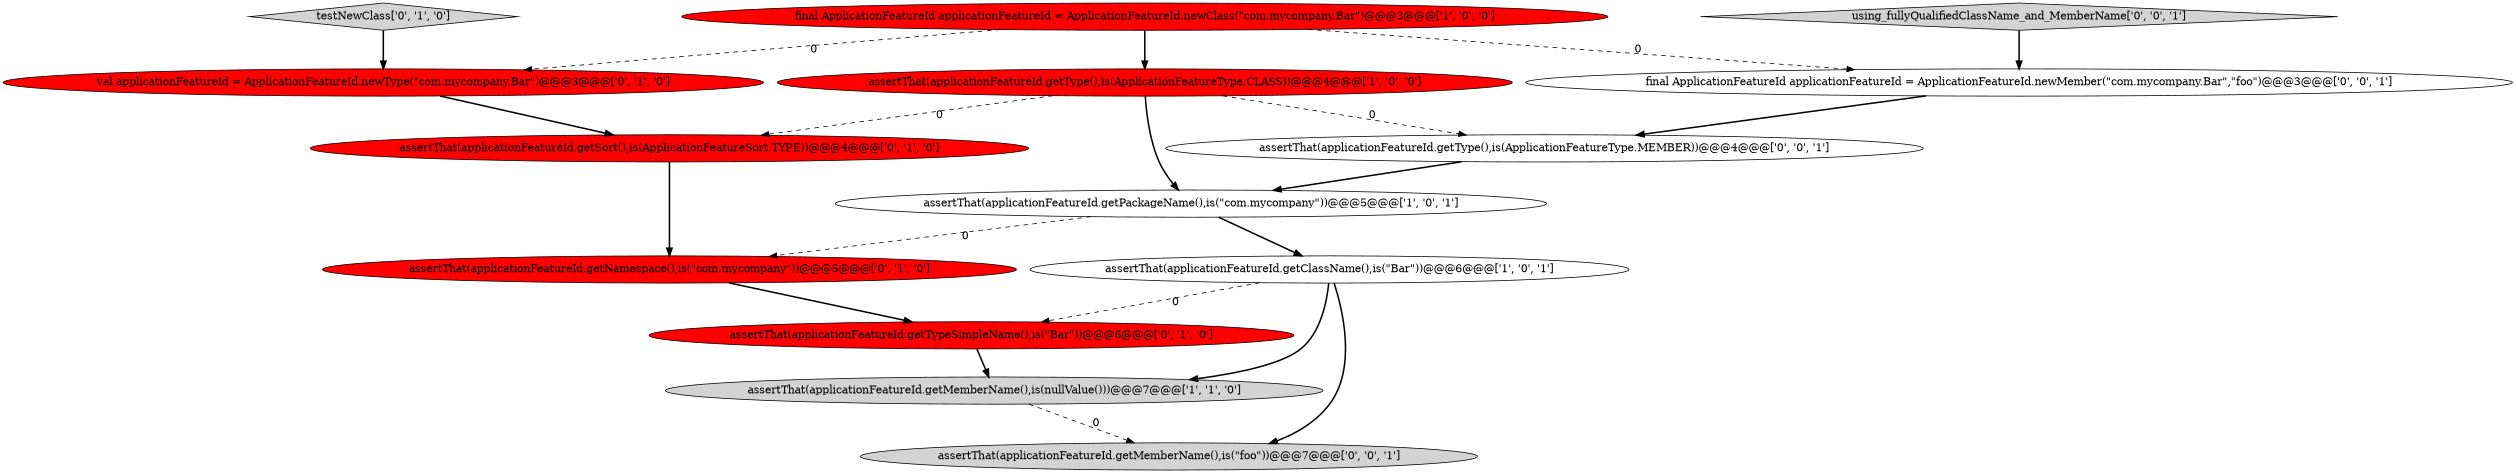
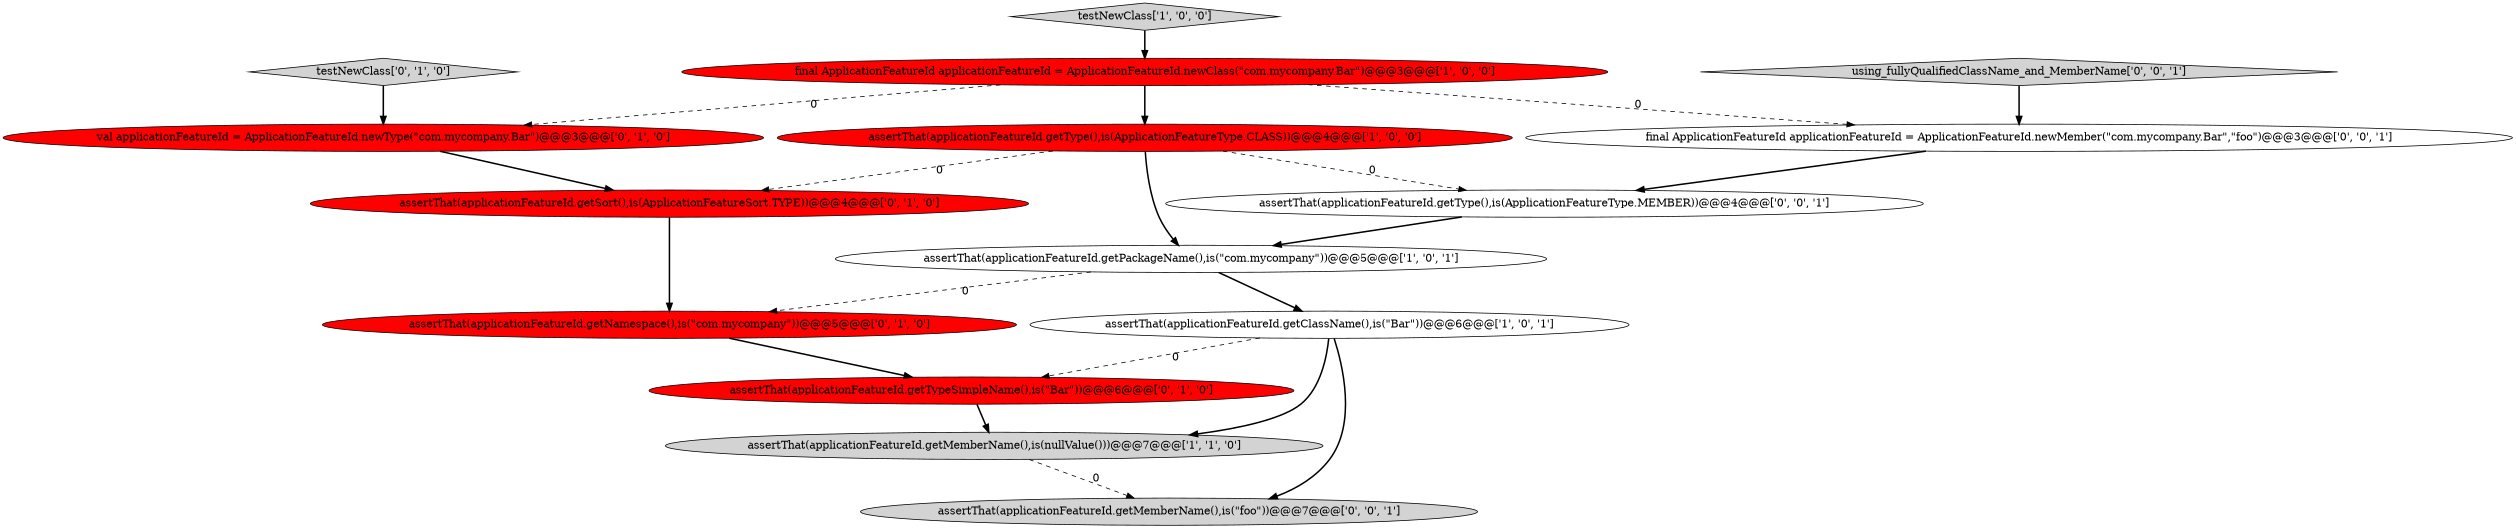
none -> (1145, 17)
